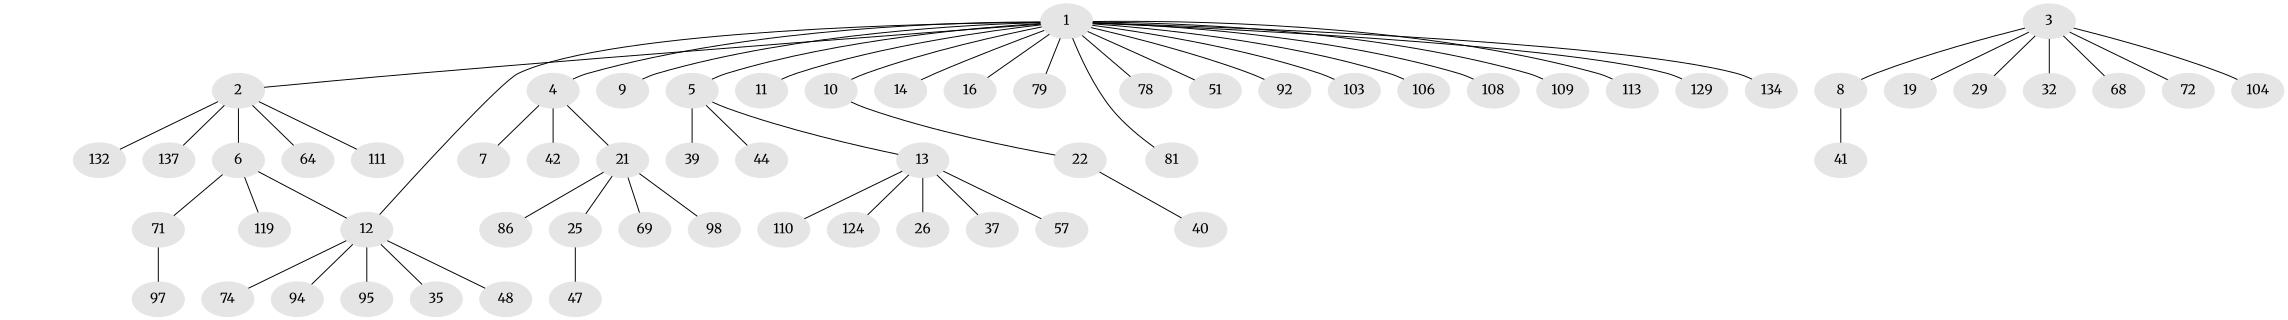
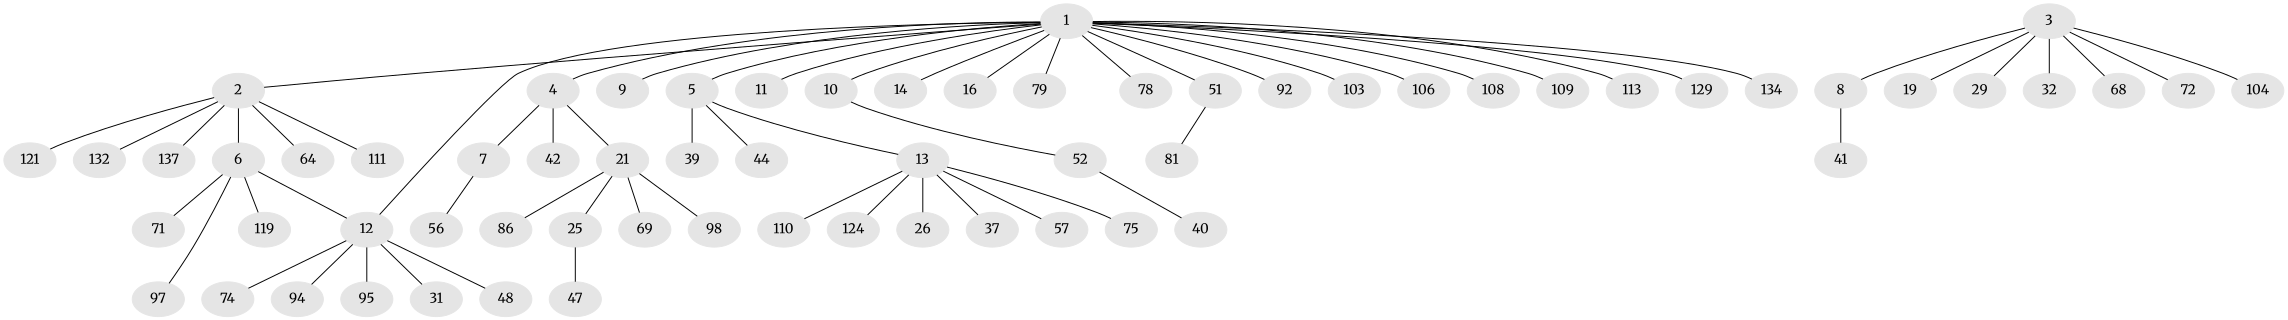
(1105, 100) -> (1194, 126)
none -> (30, 160)
(1080, 160) -> (1080, 160)
none -> (436, 230)
none -> (1131, 230)
(158, 265) -> (202, 231)
(436, 299) -> (436, 299)
